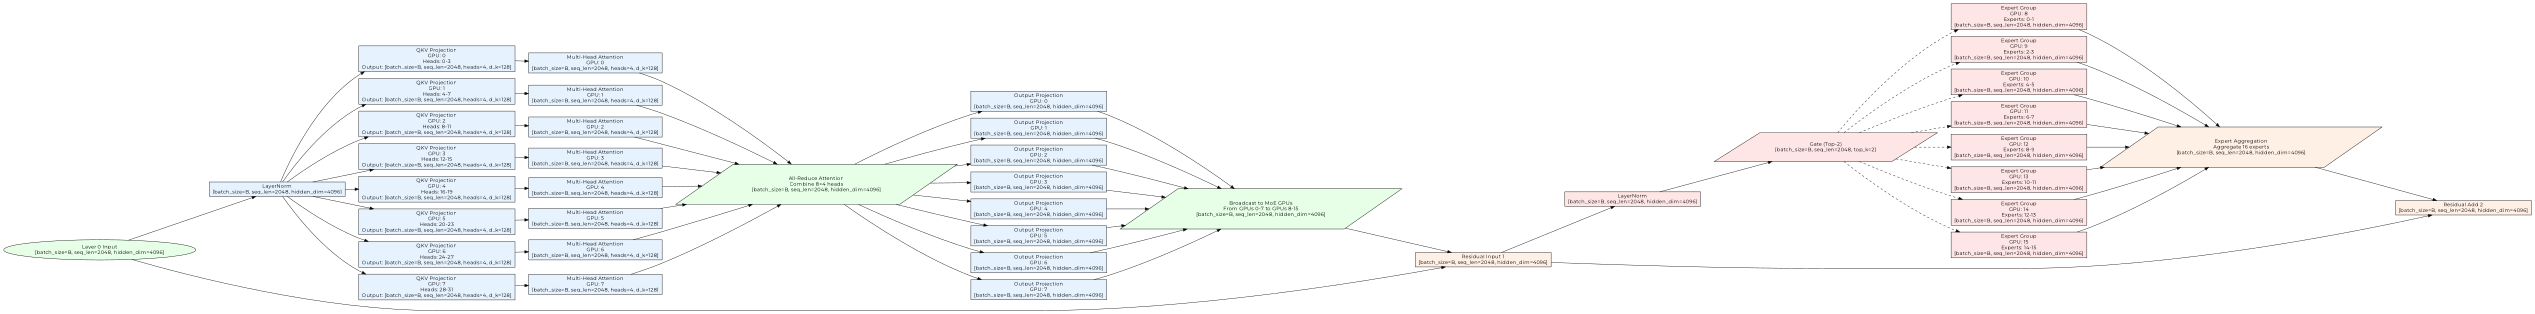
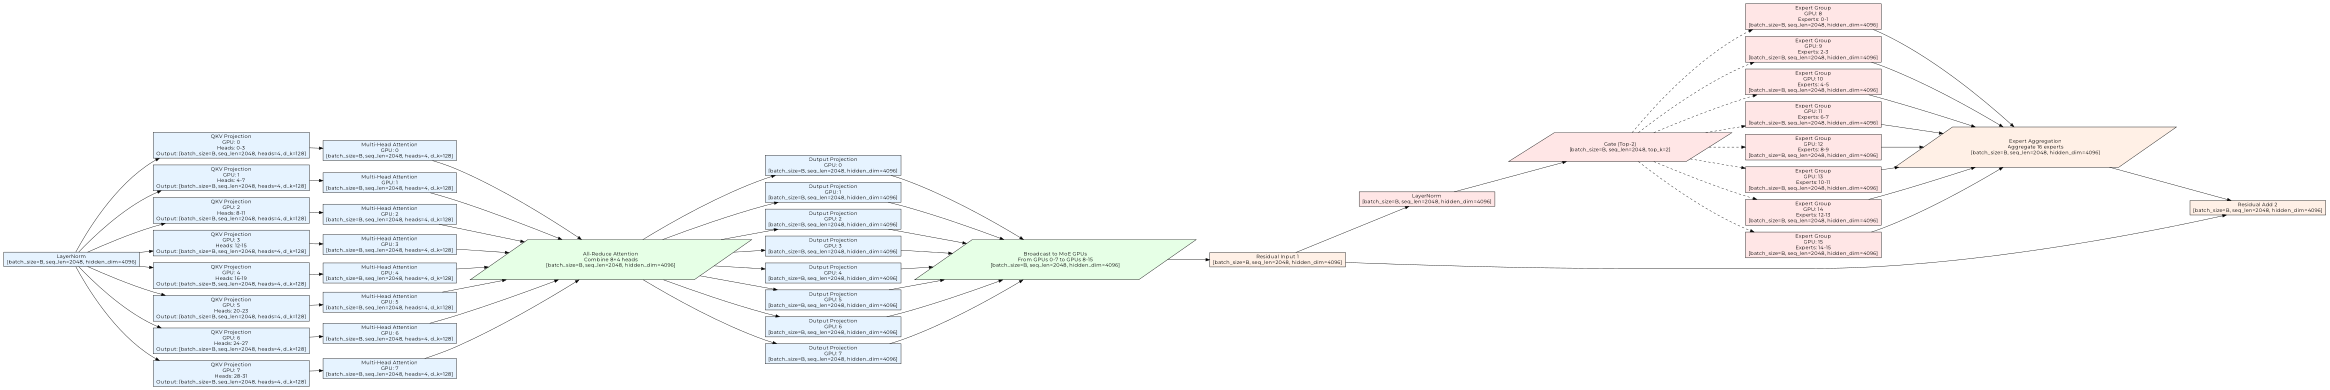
(100, 250) -> none
